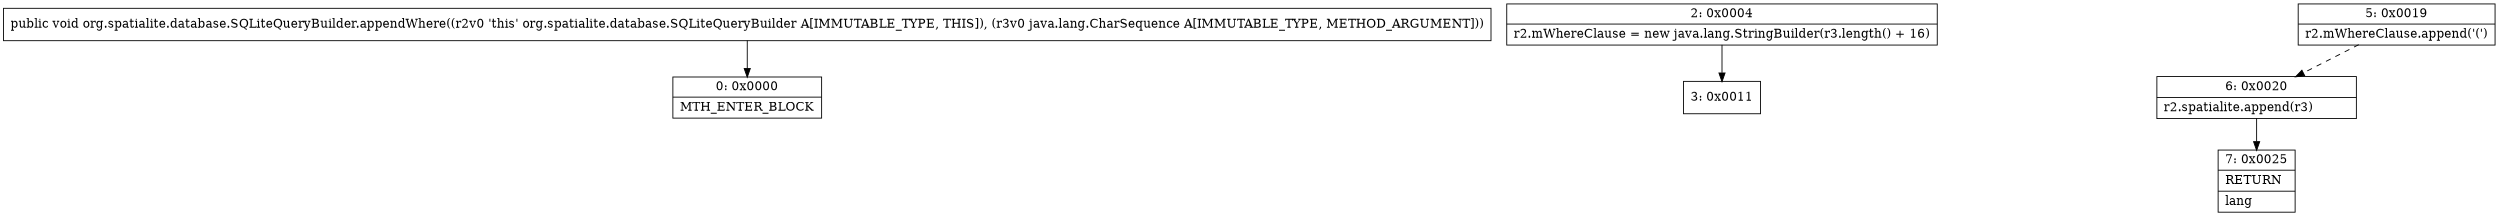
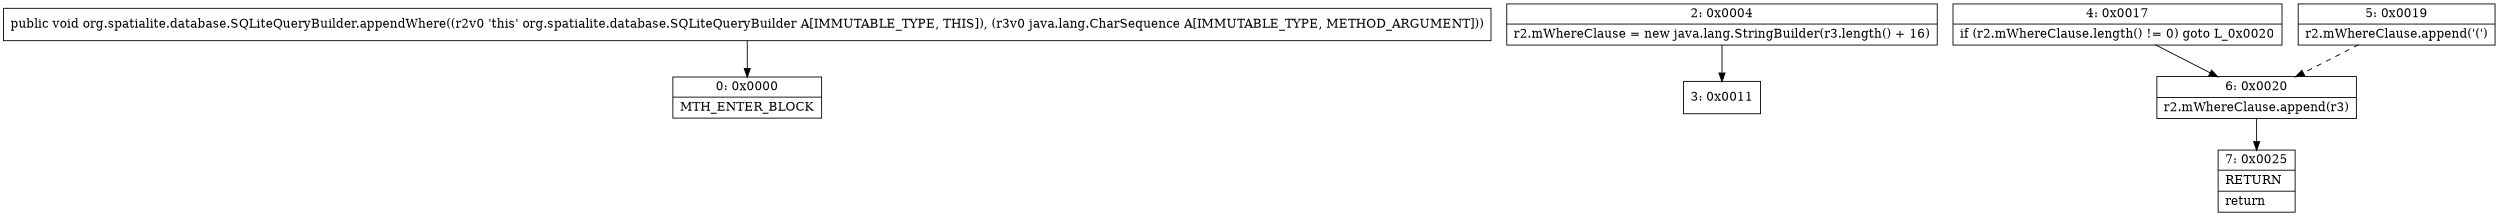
none -> (2118, 24)
(2239, 108) -> (2257, 108)
(2239, 201) -> (2245, 201)
